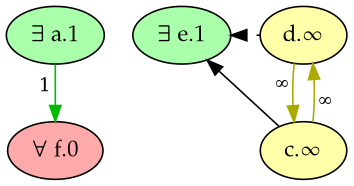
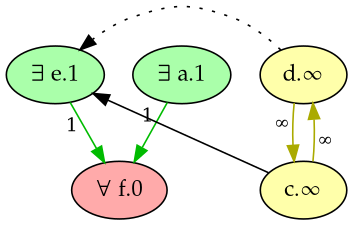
none -> (83, 126)
